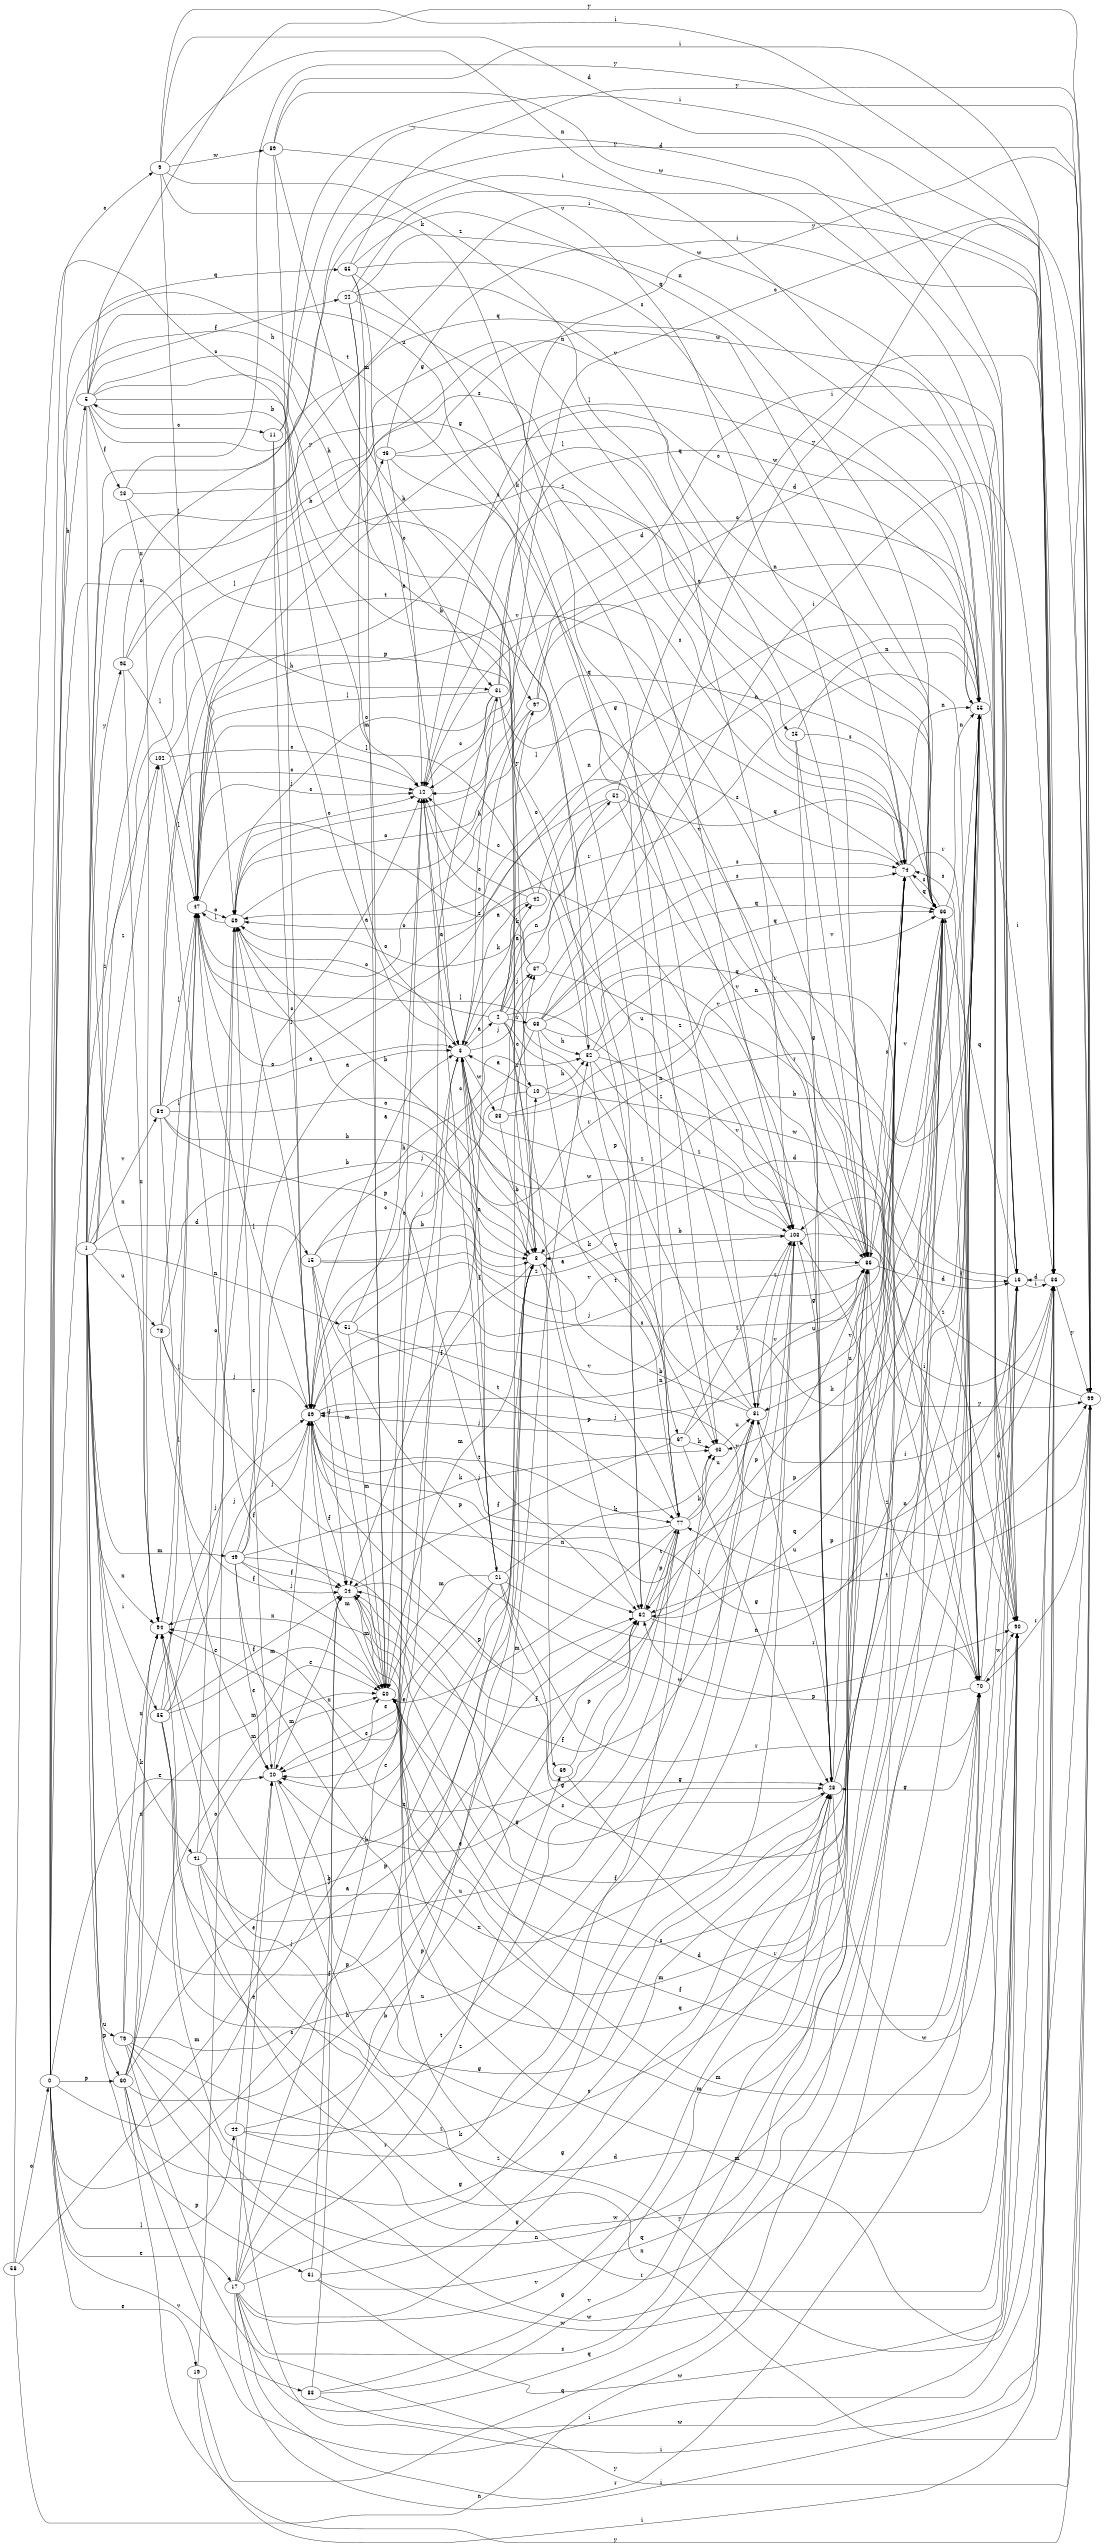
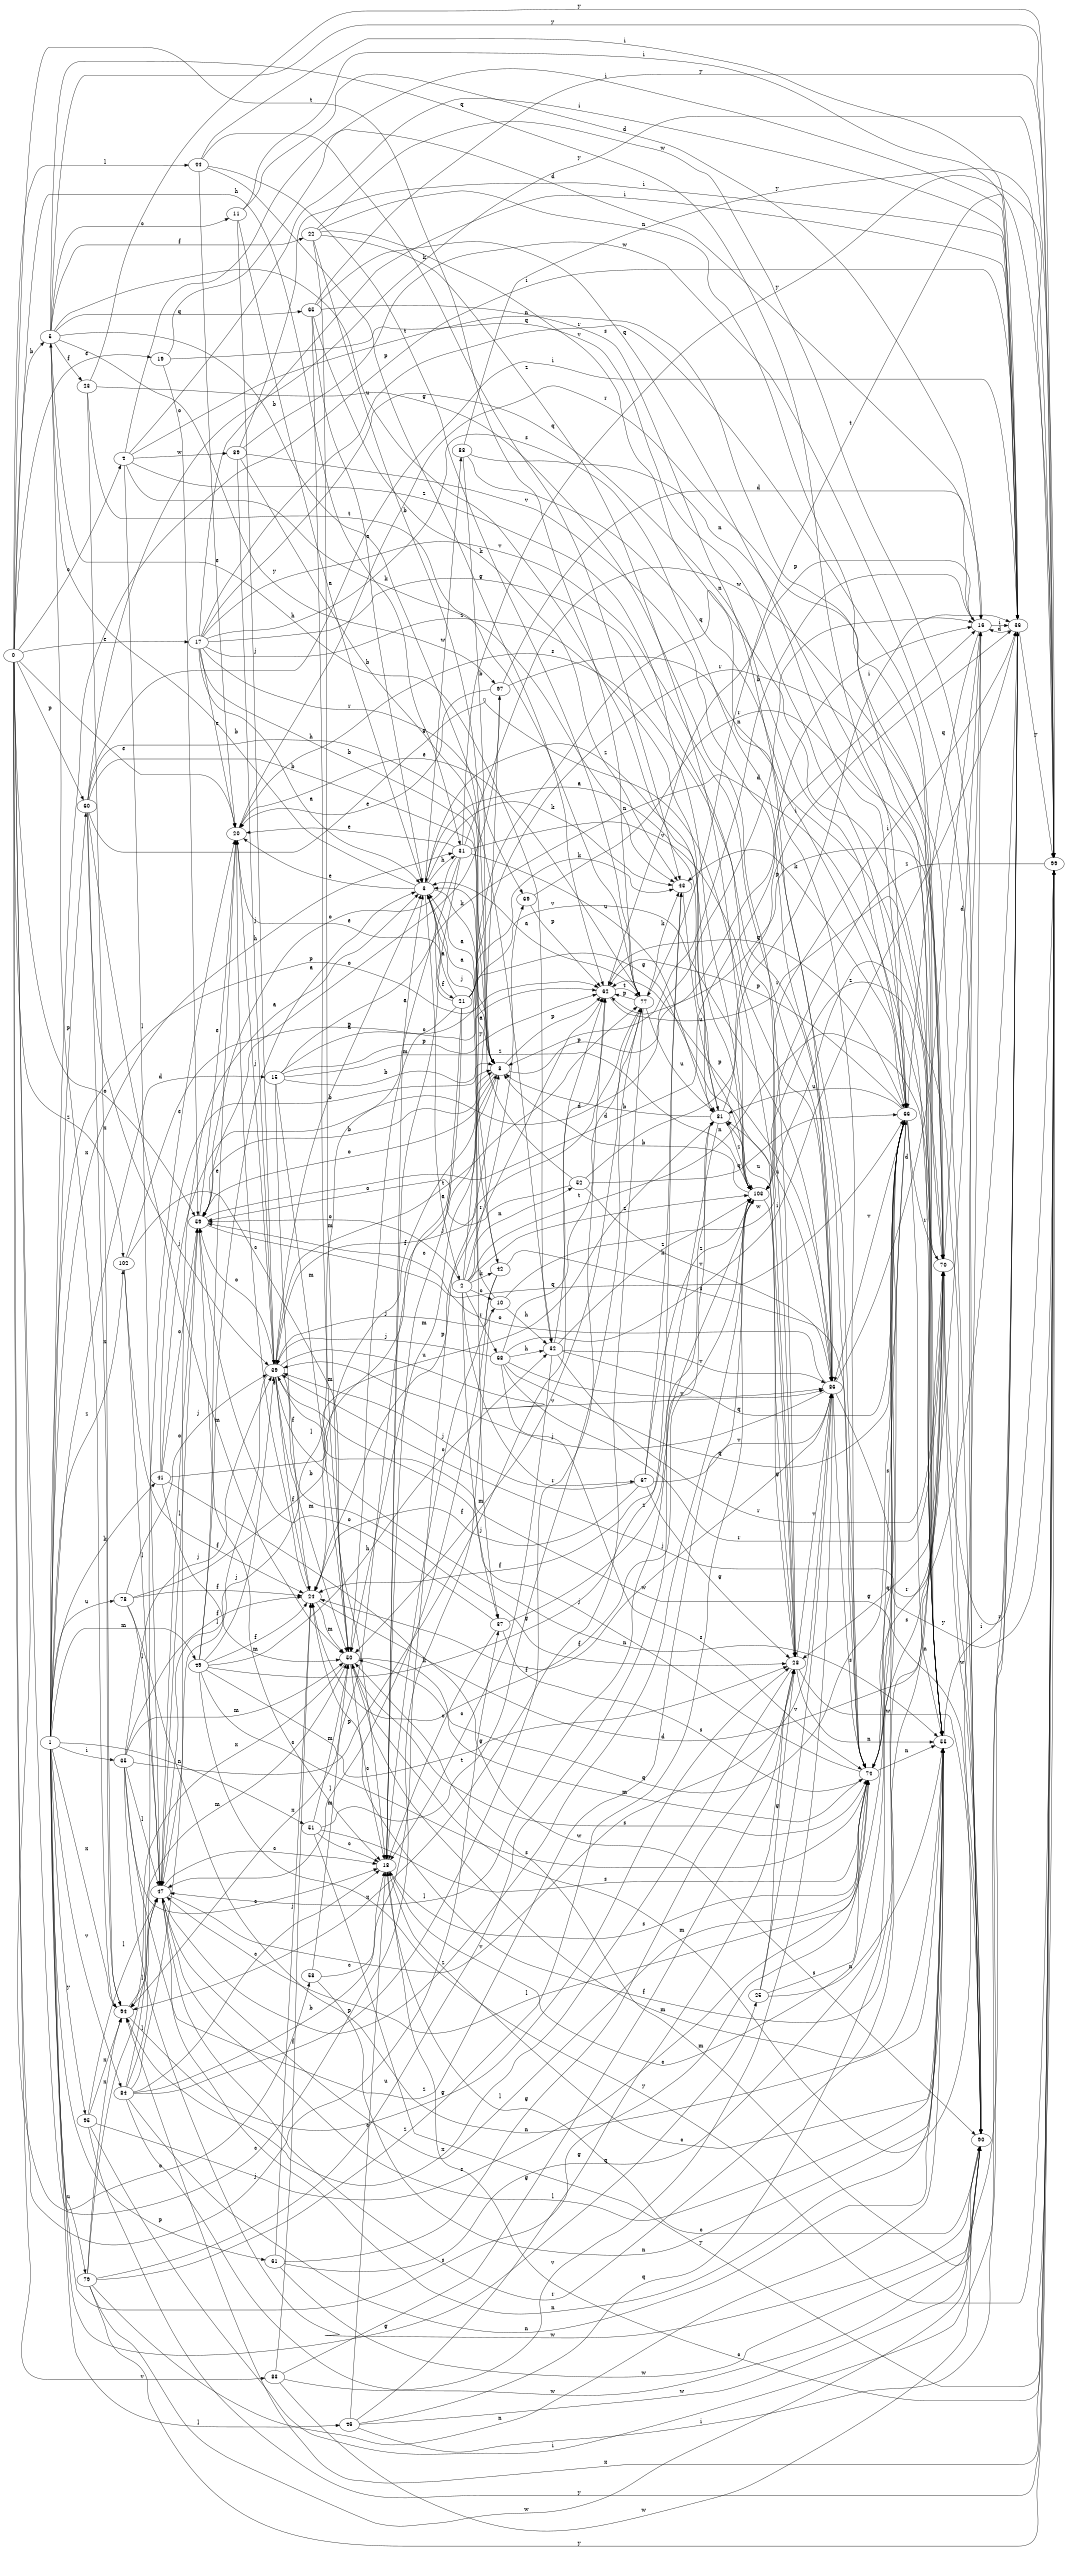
(160, 168) -> (124, 459)
(422, 792) -> (386, 1866)
(31, 2177) -> (34, 1613)
